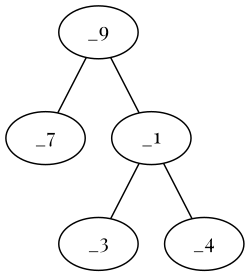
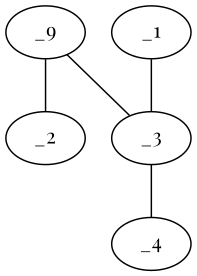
(125, 85) -> (98, 85)
(46, 138) -> (46, 138)
(178, 191) -> (151, 191)
